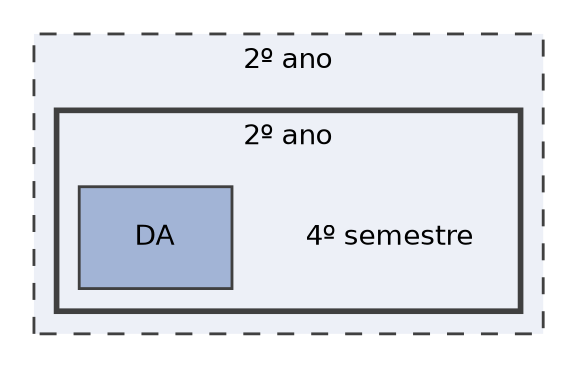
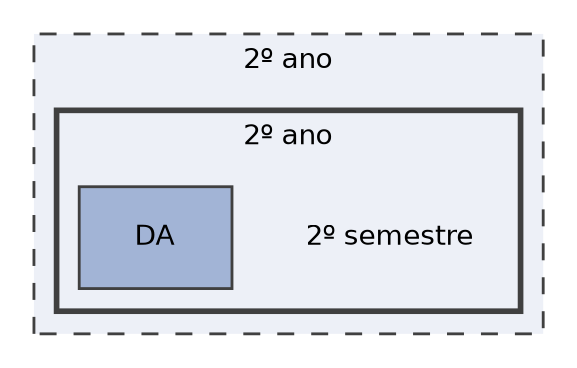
(390, 238) -> (390, 238)
